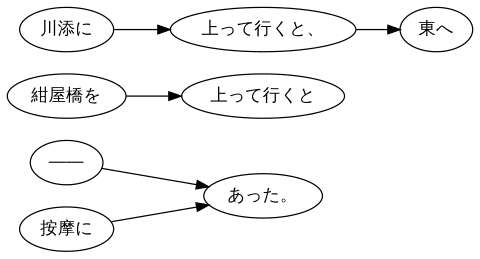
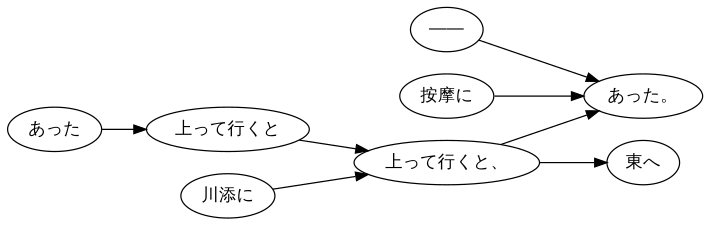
(67, 96) -> (55, 129)
none -> (544, 130)
none -> (328, 144)
